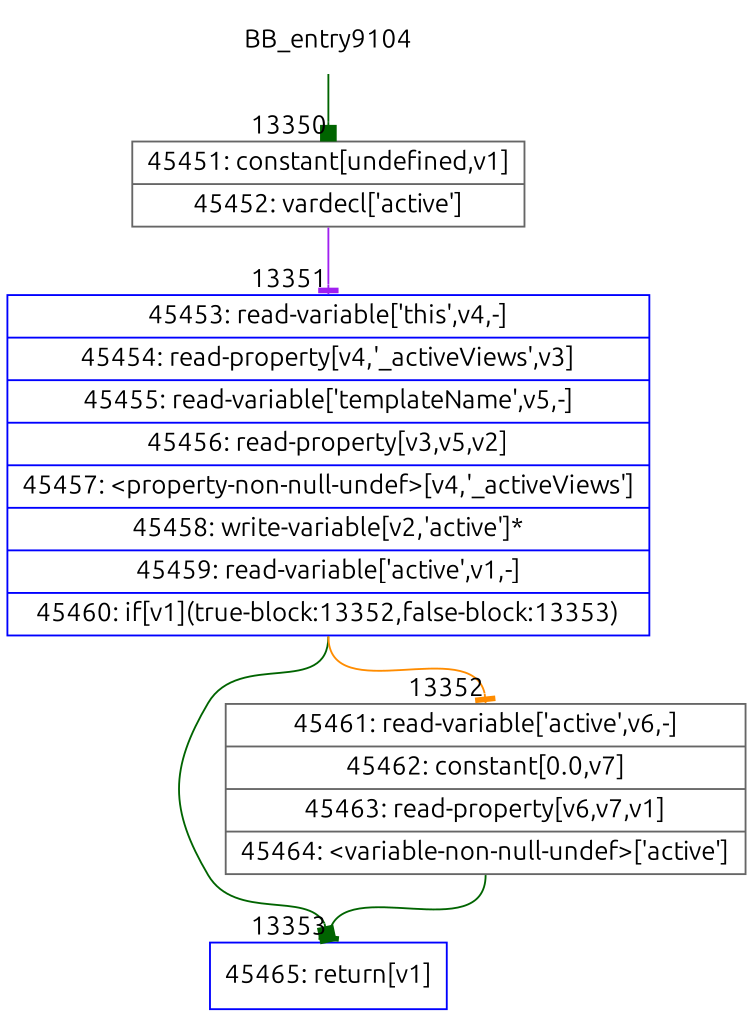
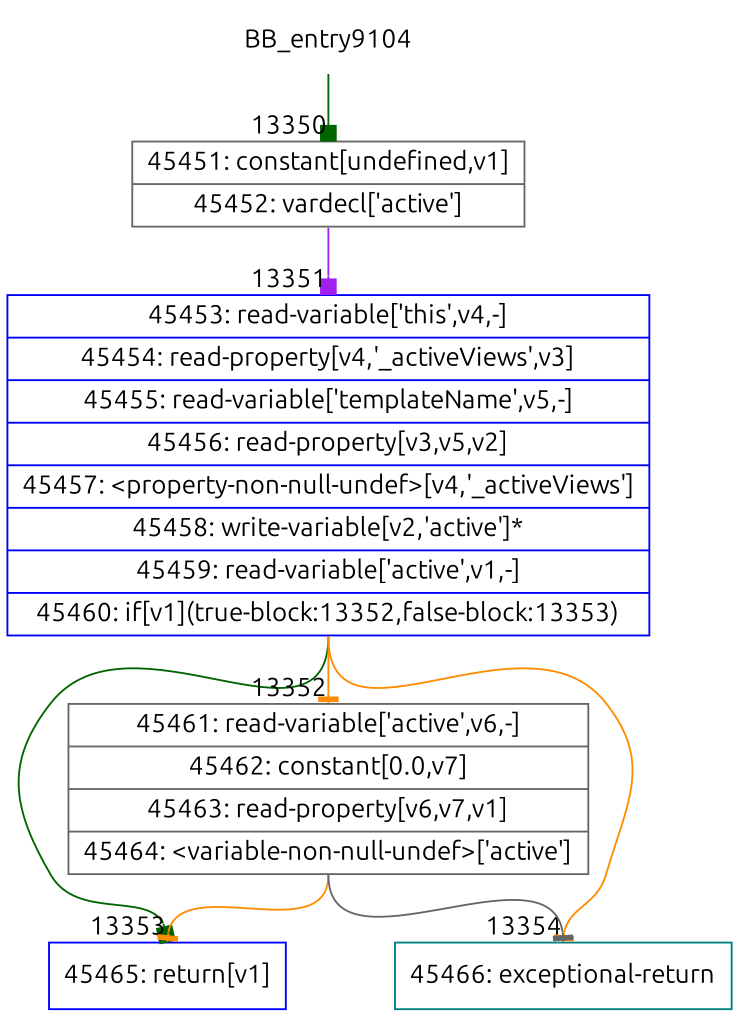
(328, 256) -> (328, 251)
(412, 909) -> (253, 909)
none -> (563, 976)
